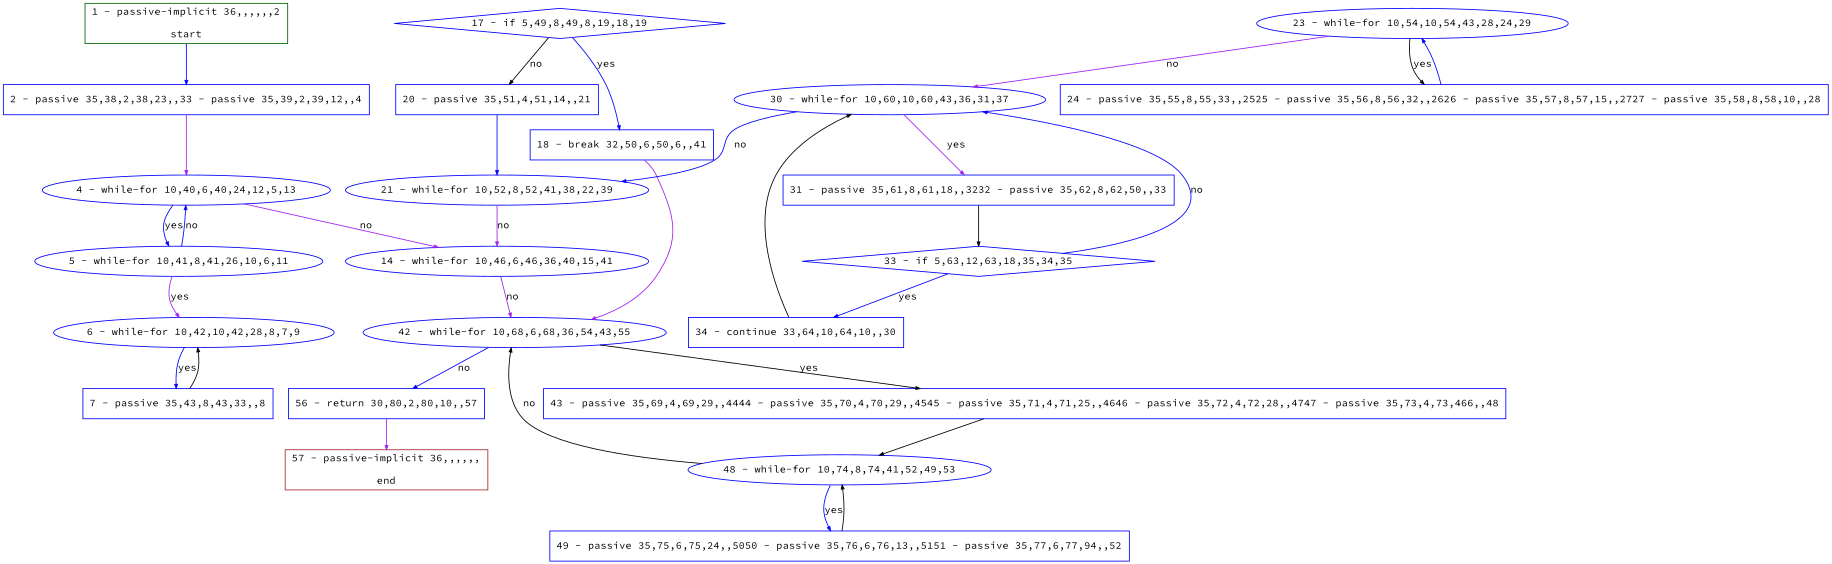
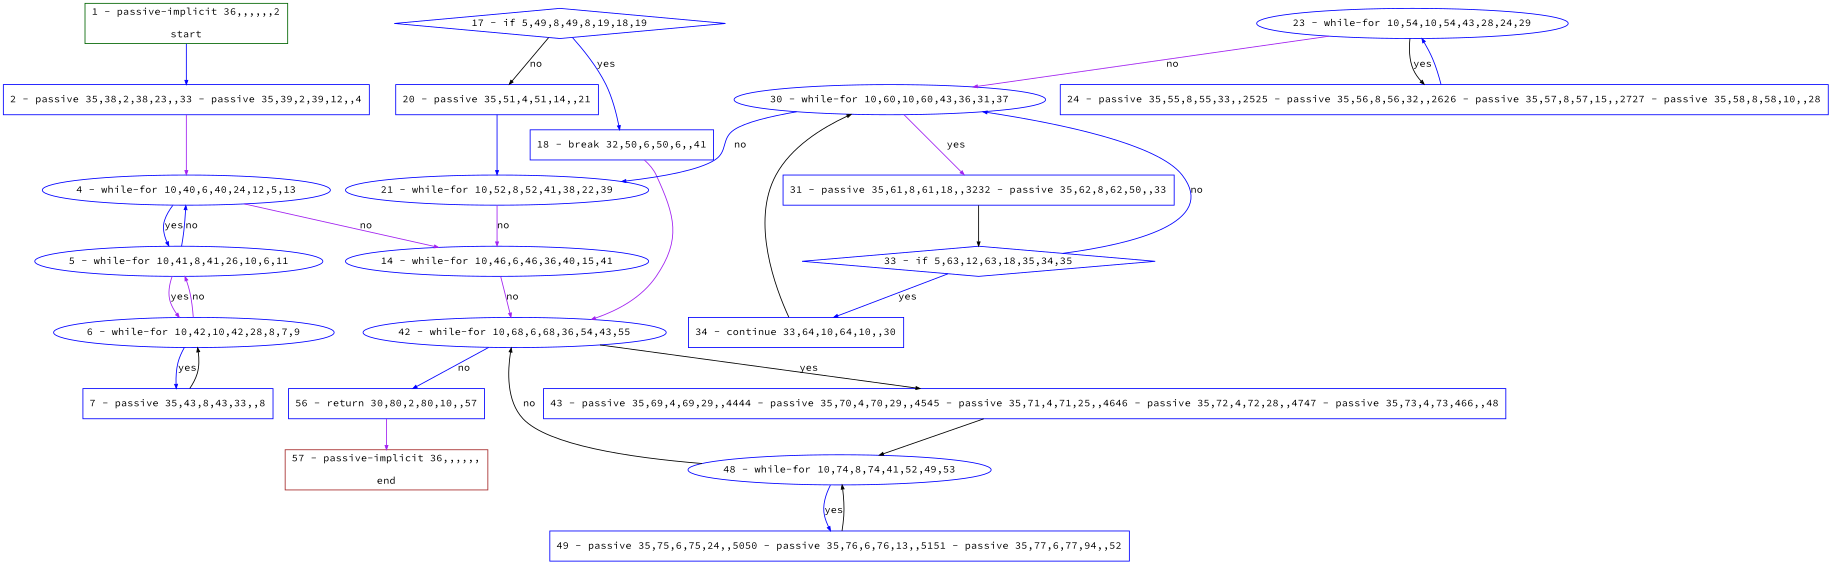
none -> (191, 299)
